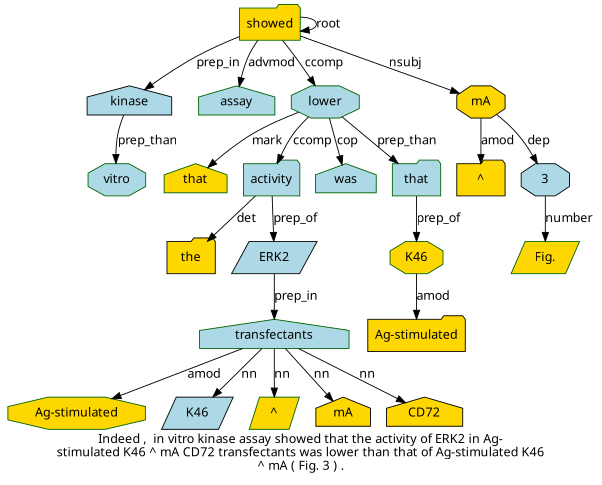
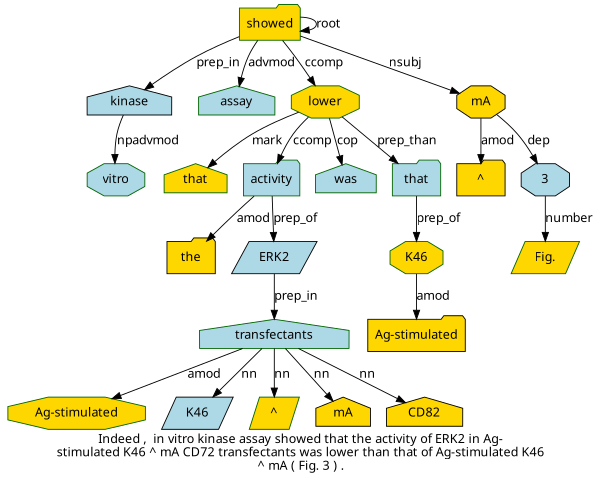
(325, 102) -> (325, 102)
(148, 141) -> (148, 141)
(247, 219) -> (253, 219)
(425, 413) -> (425, 413)
